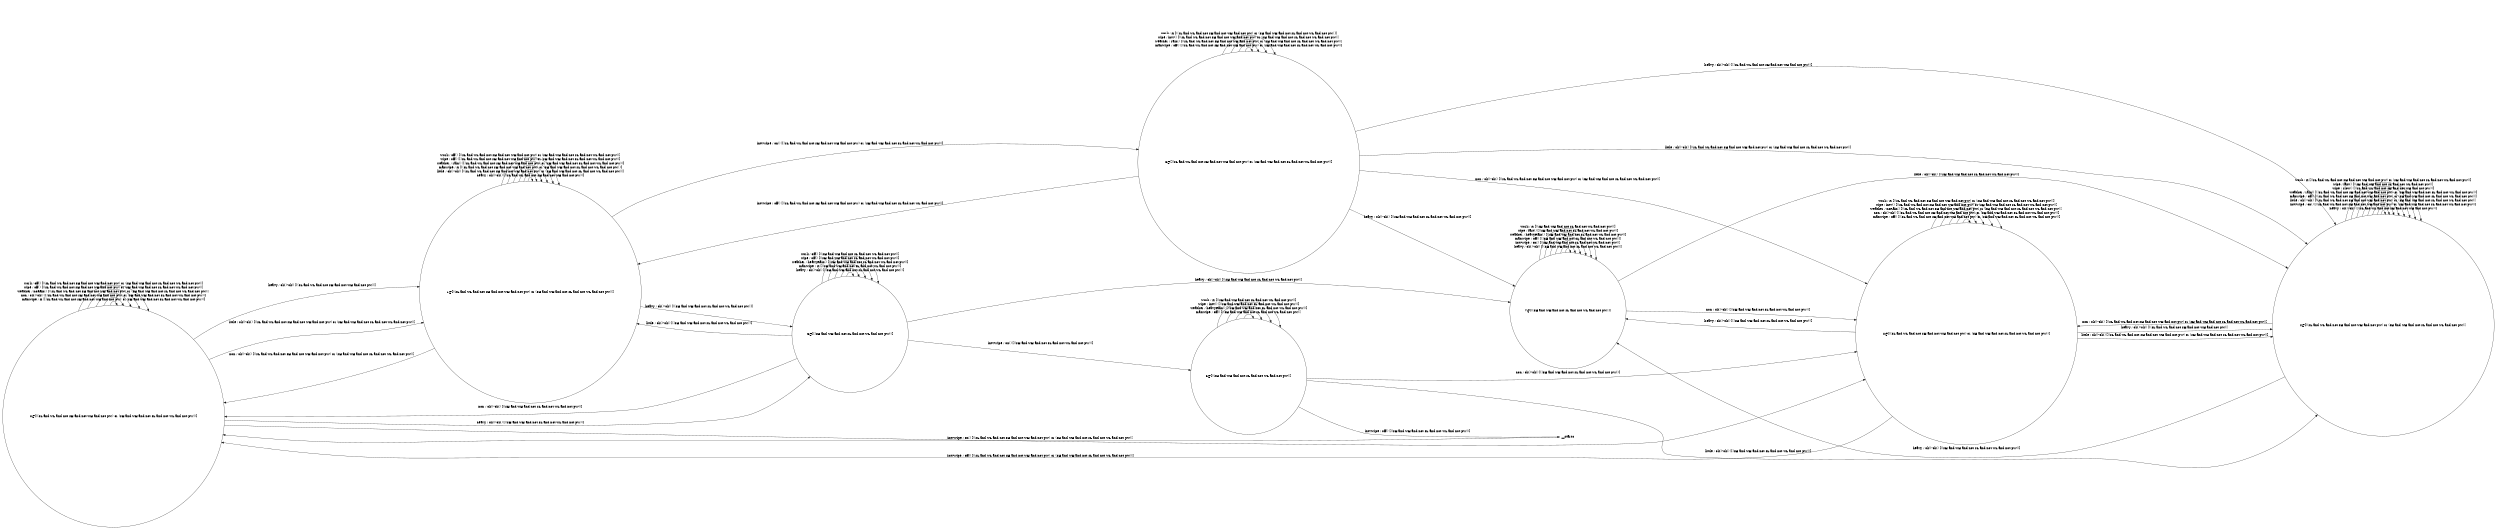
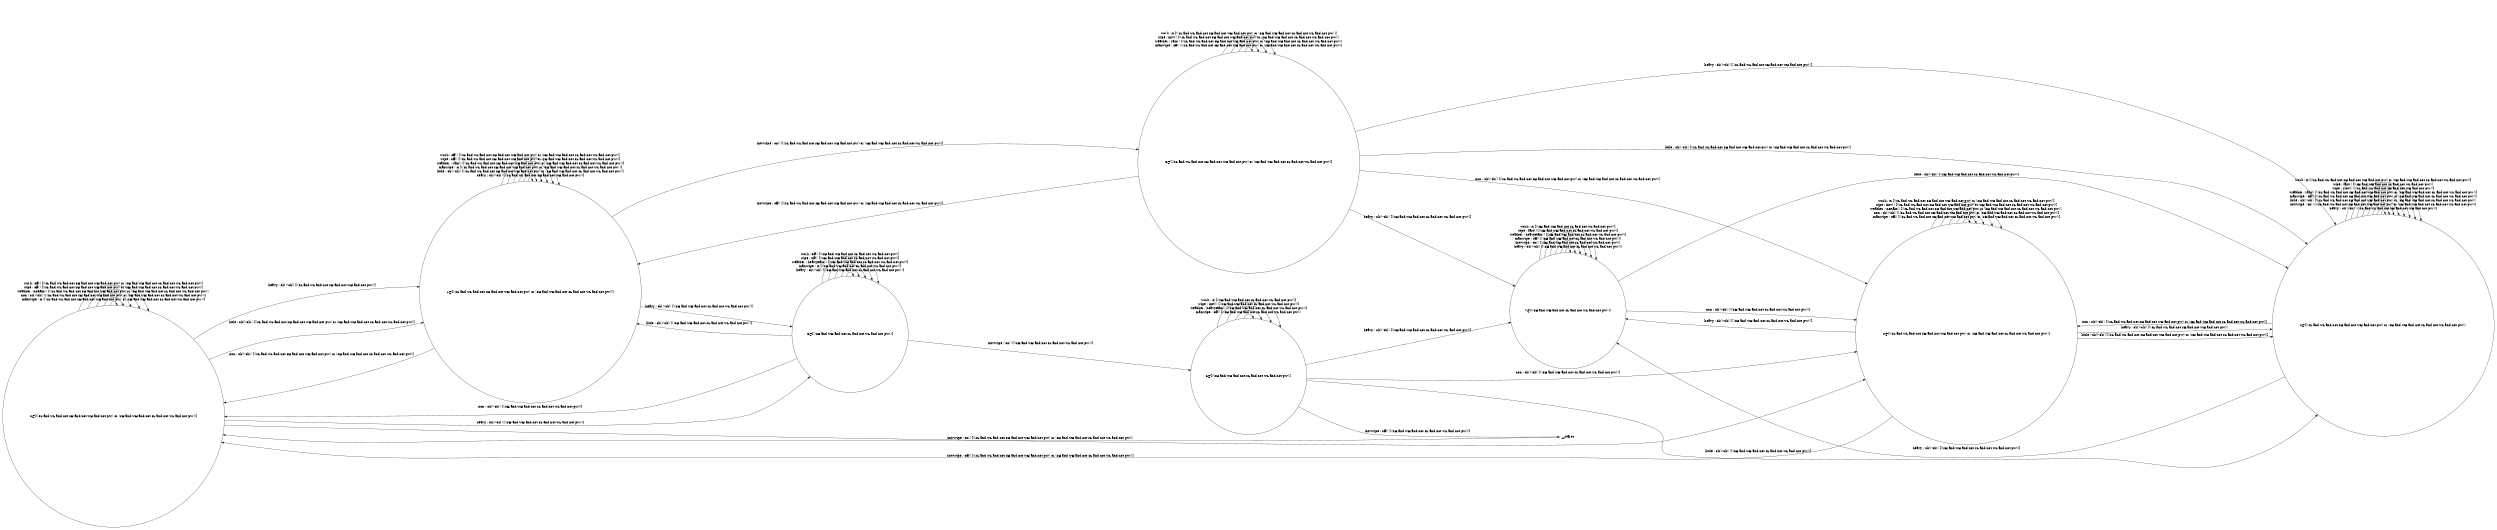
(1207, 282) -> (1407, 344)
